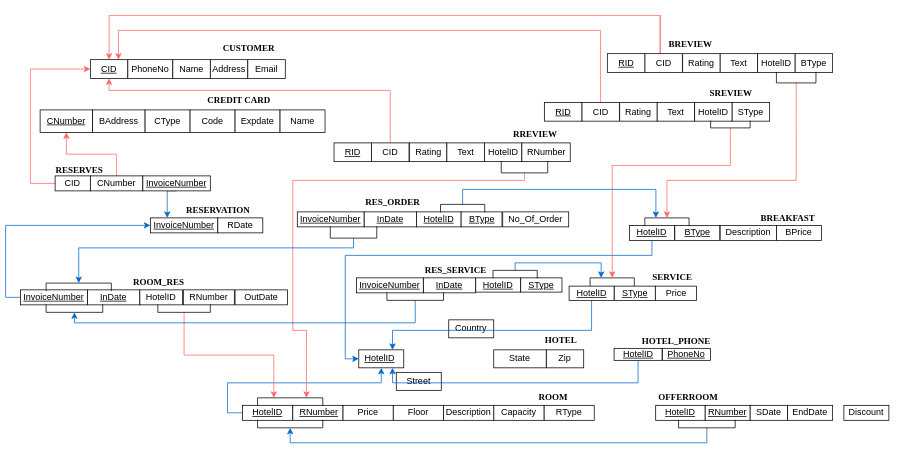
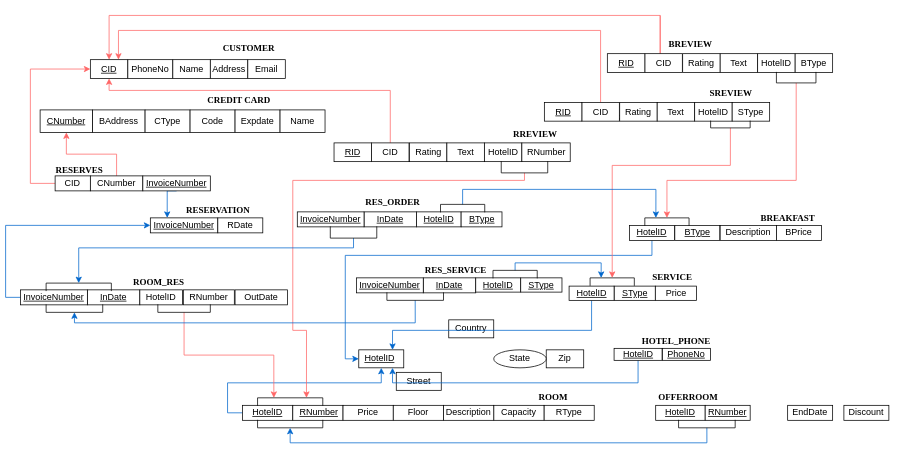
(536, 219) -> none
(561, 341) -> none
(520, 359) -> (520, 359)
(769, 413) -> none
